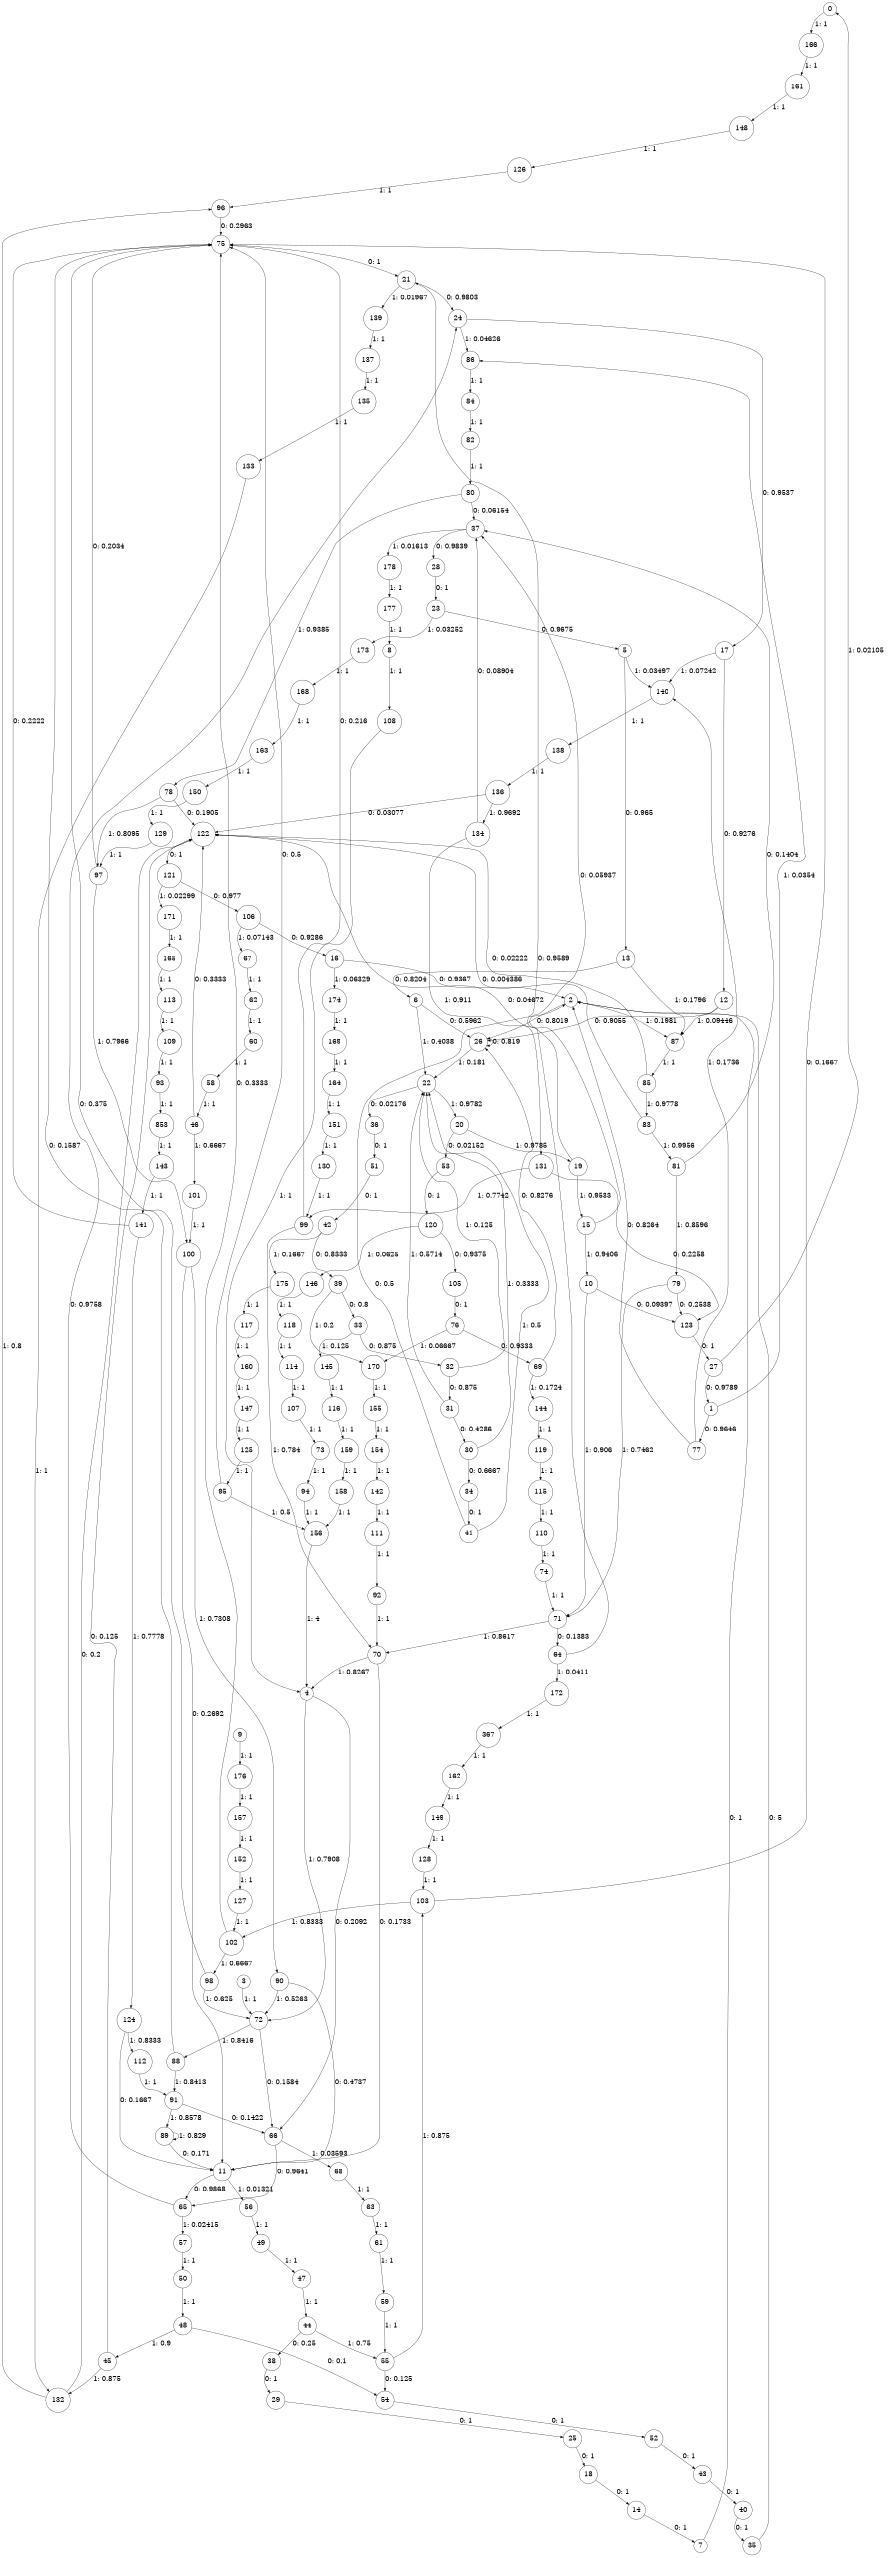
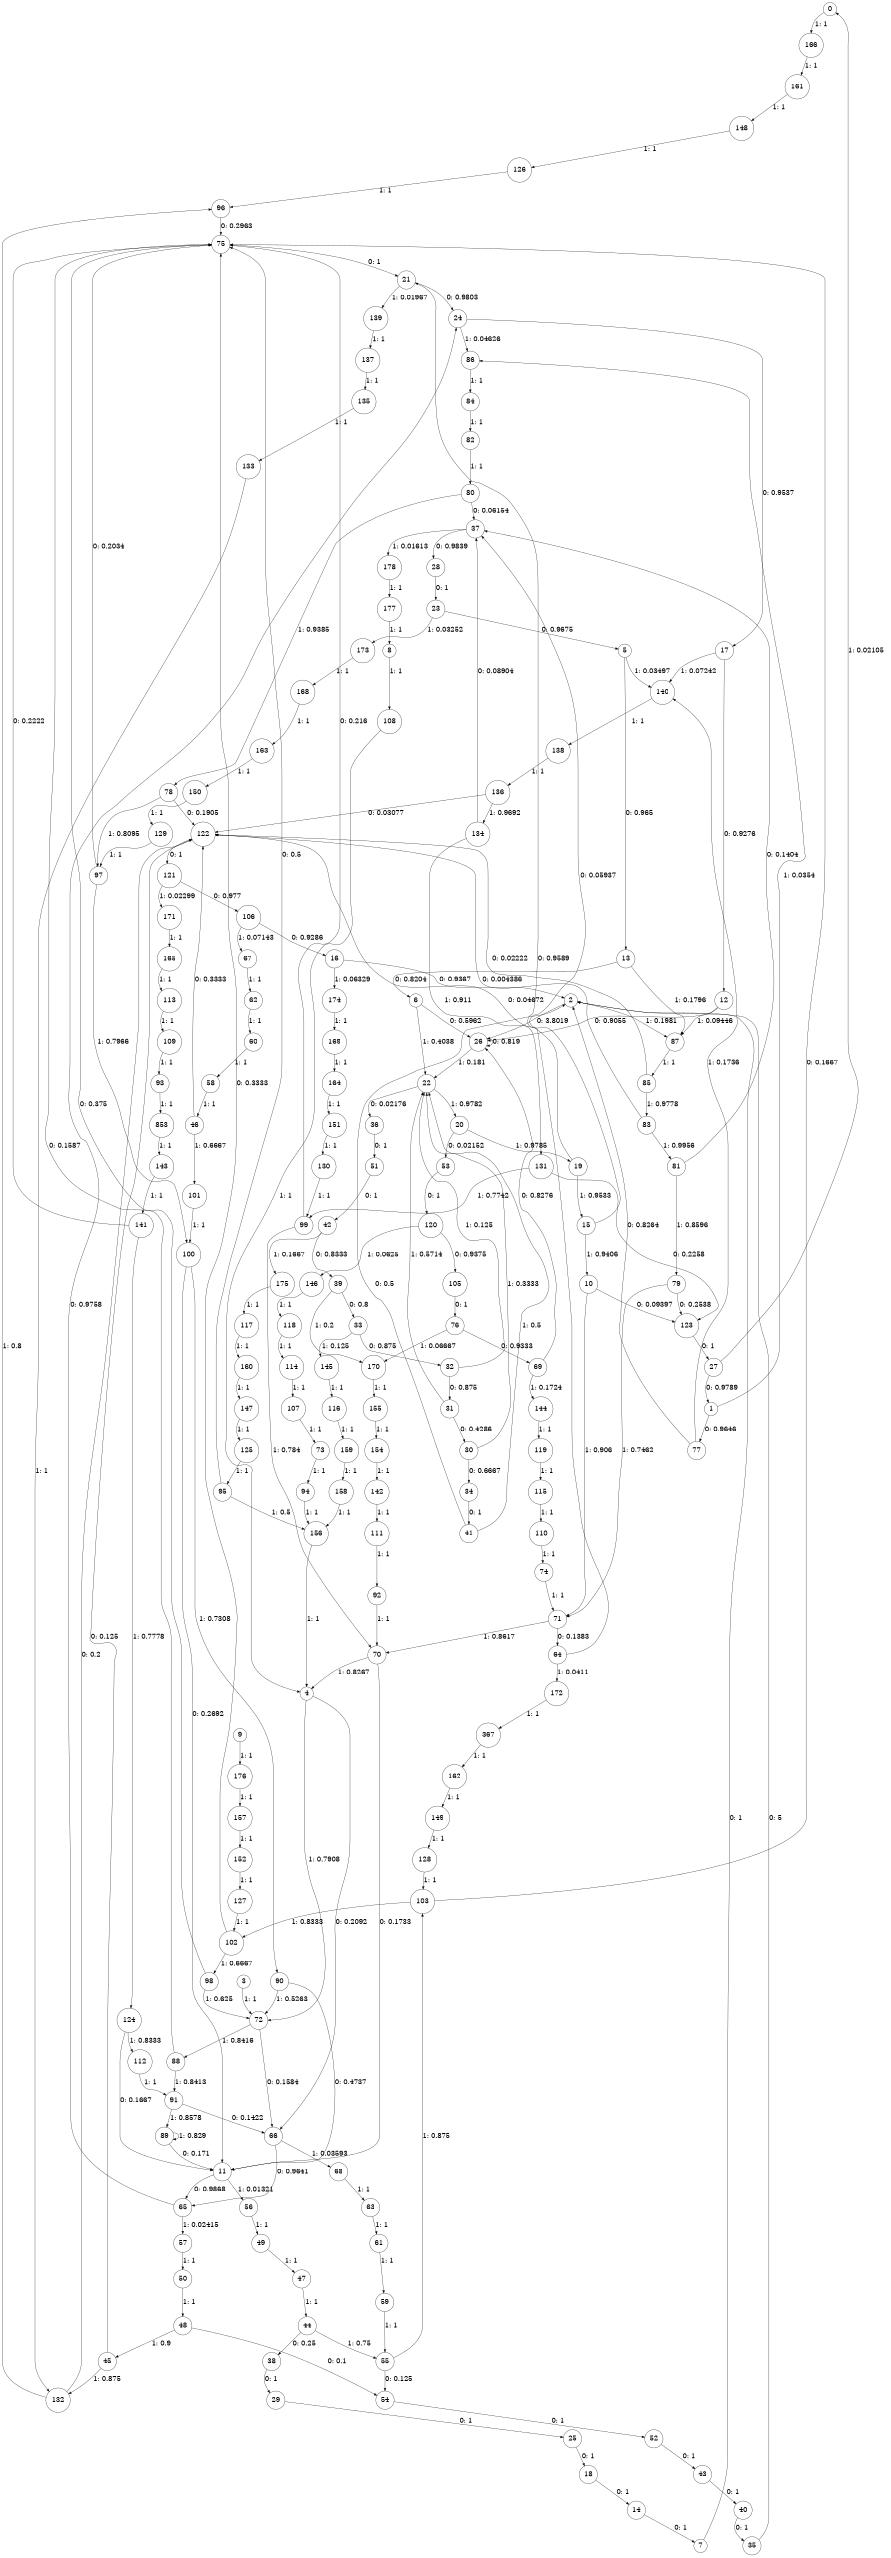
(556, 1021) -> (556, 1021)
(321, 1619) -> (321, 1619)
